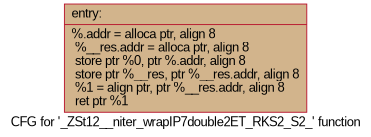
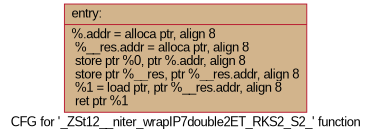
(178, 88) -> (177, 88)
